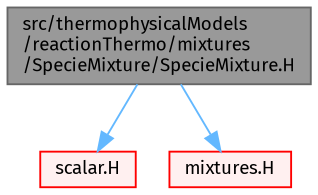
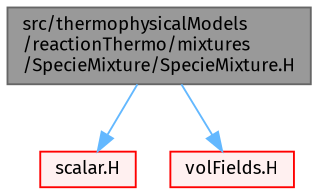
(230, 169) -> (232, 169)
